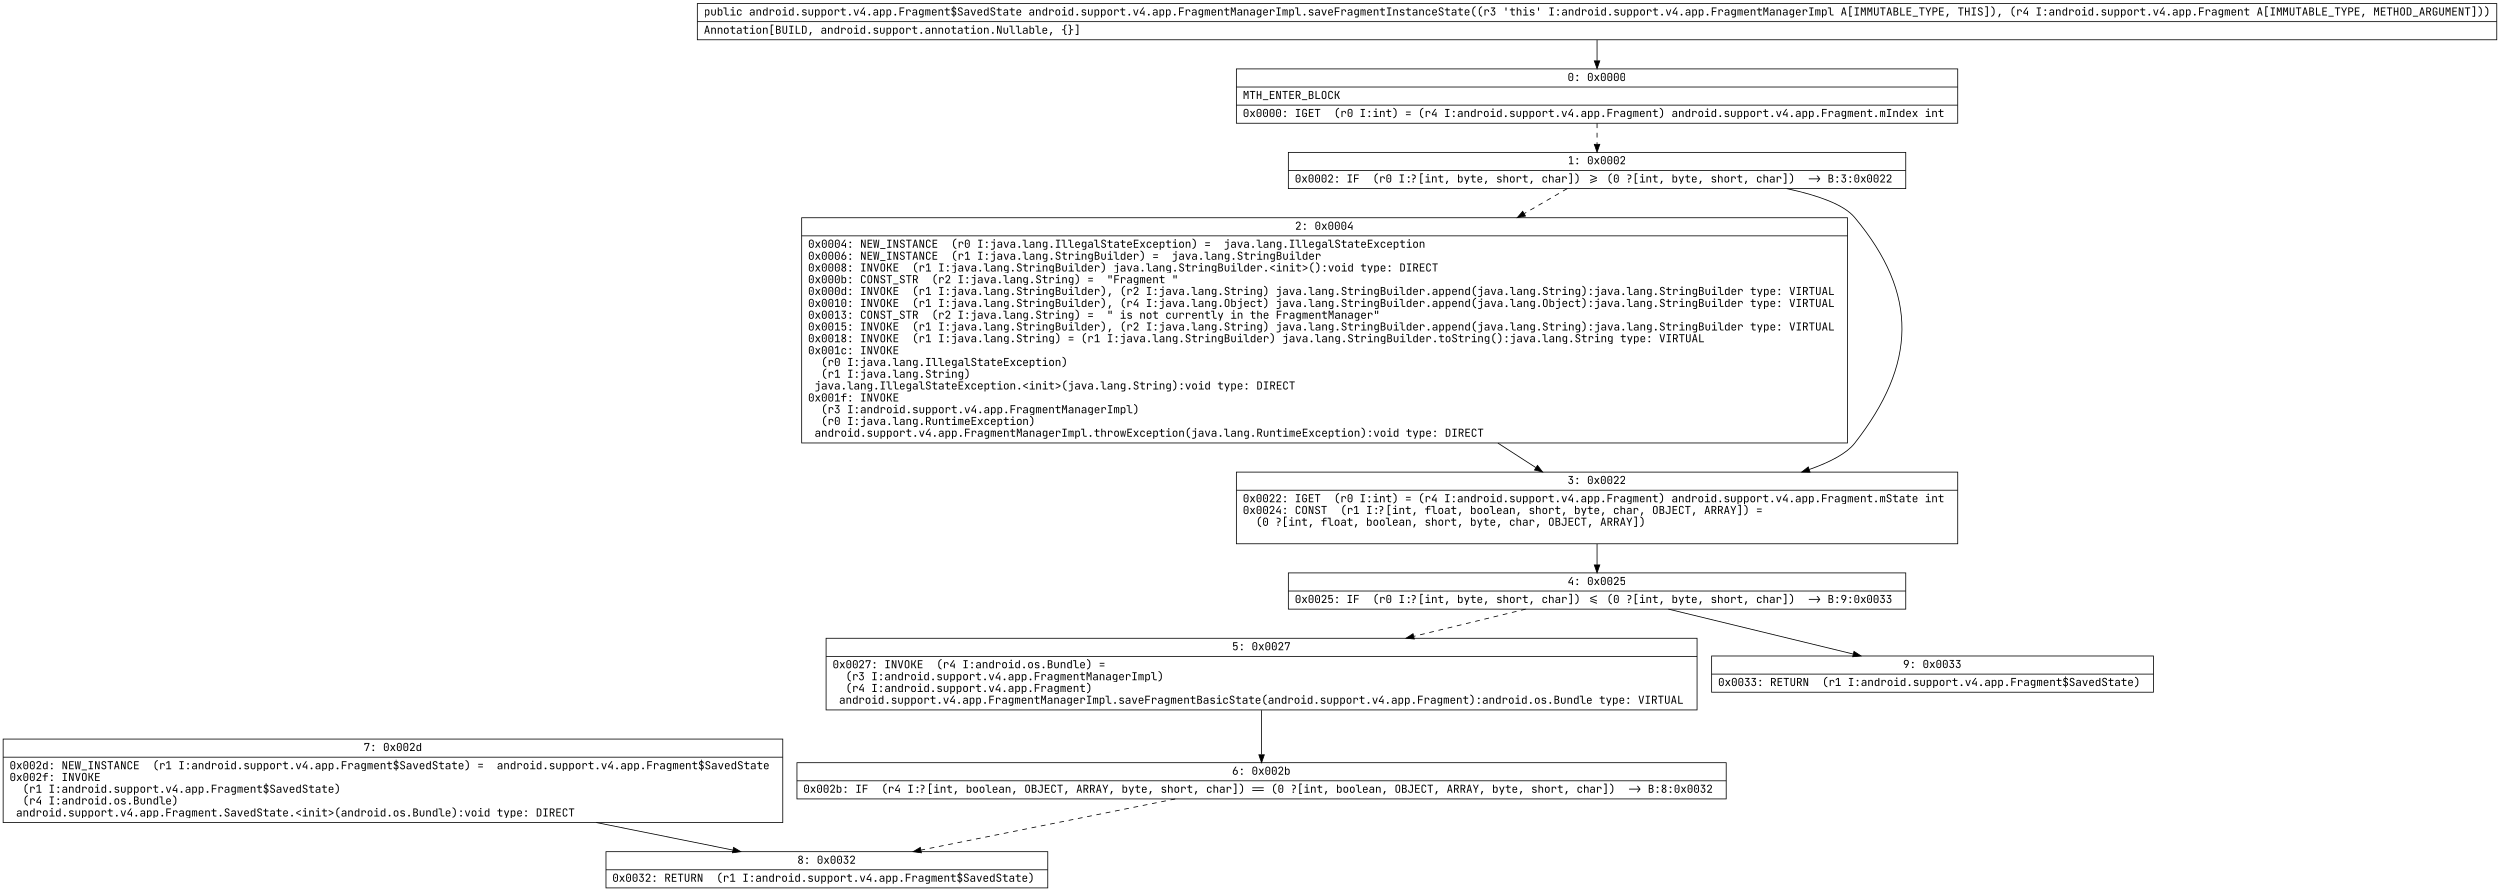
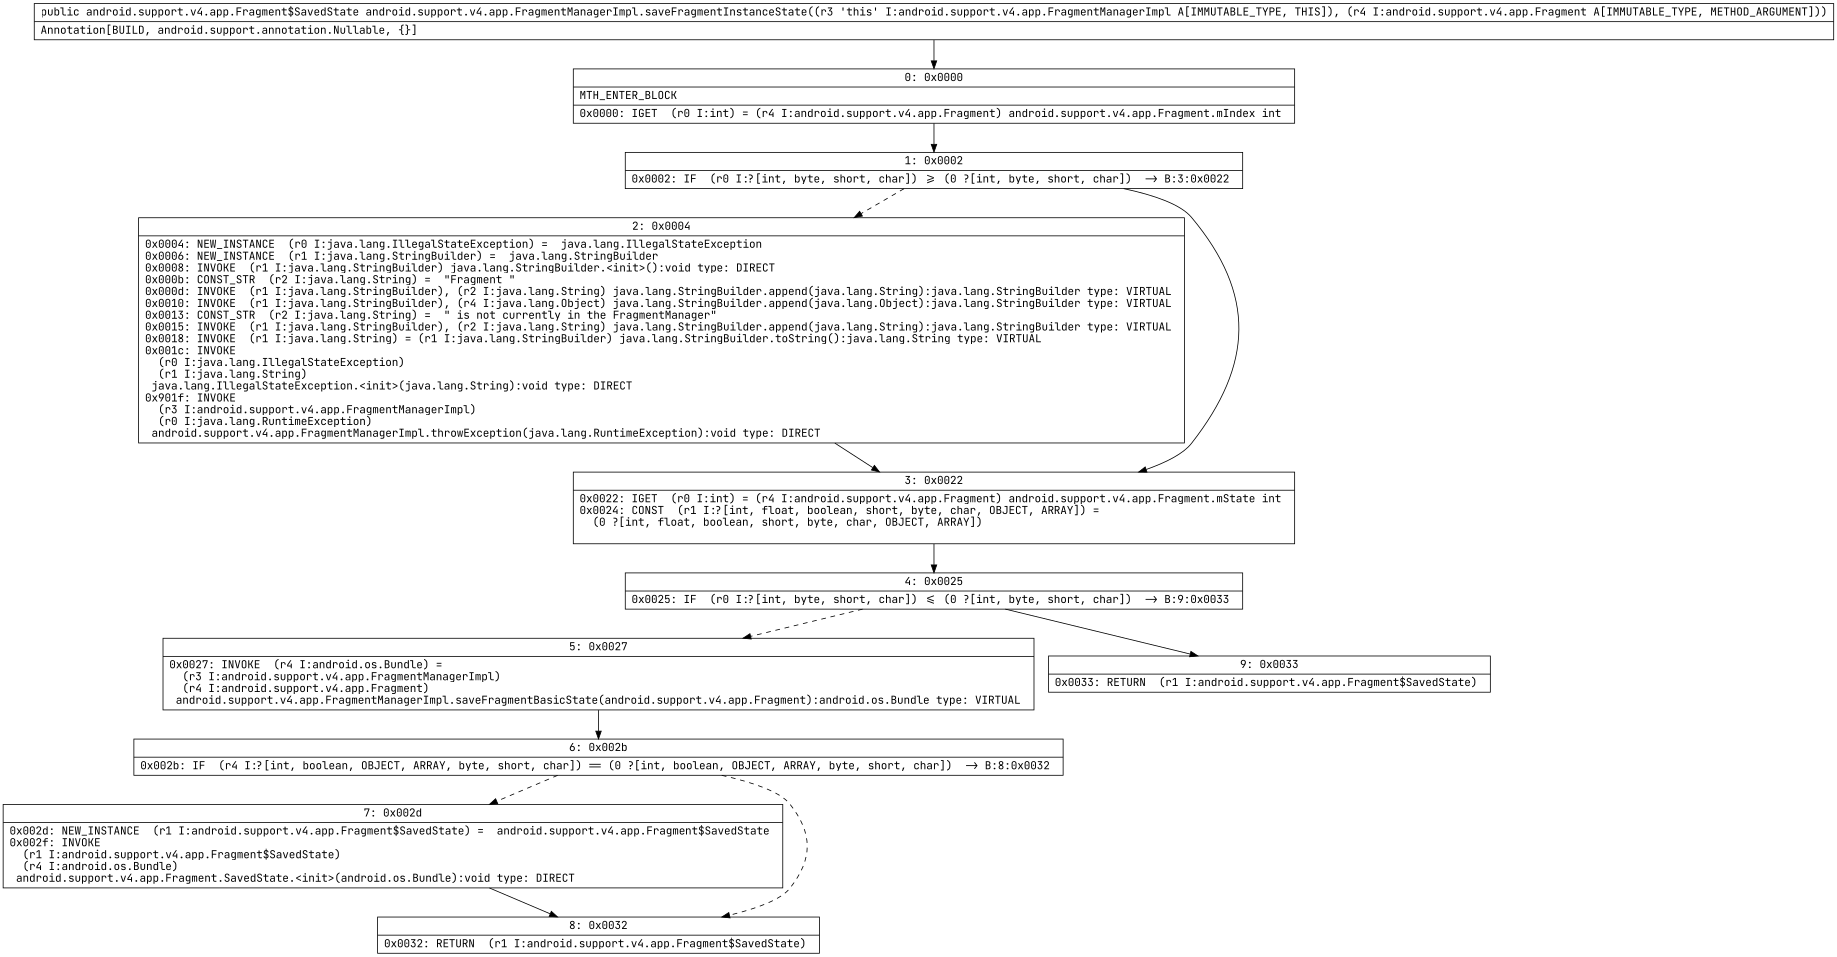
(1597, 134) -> (934, 134)
(860, 398) -> (197, 398)
none -> (527, 788)
